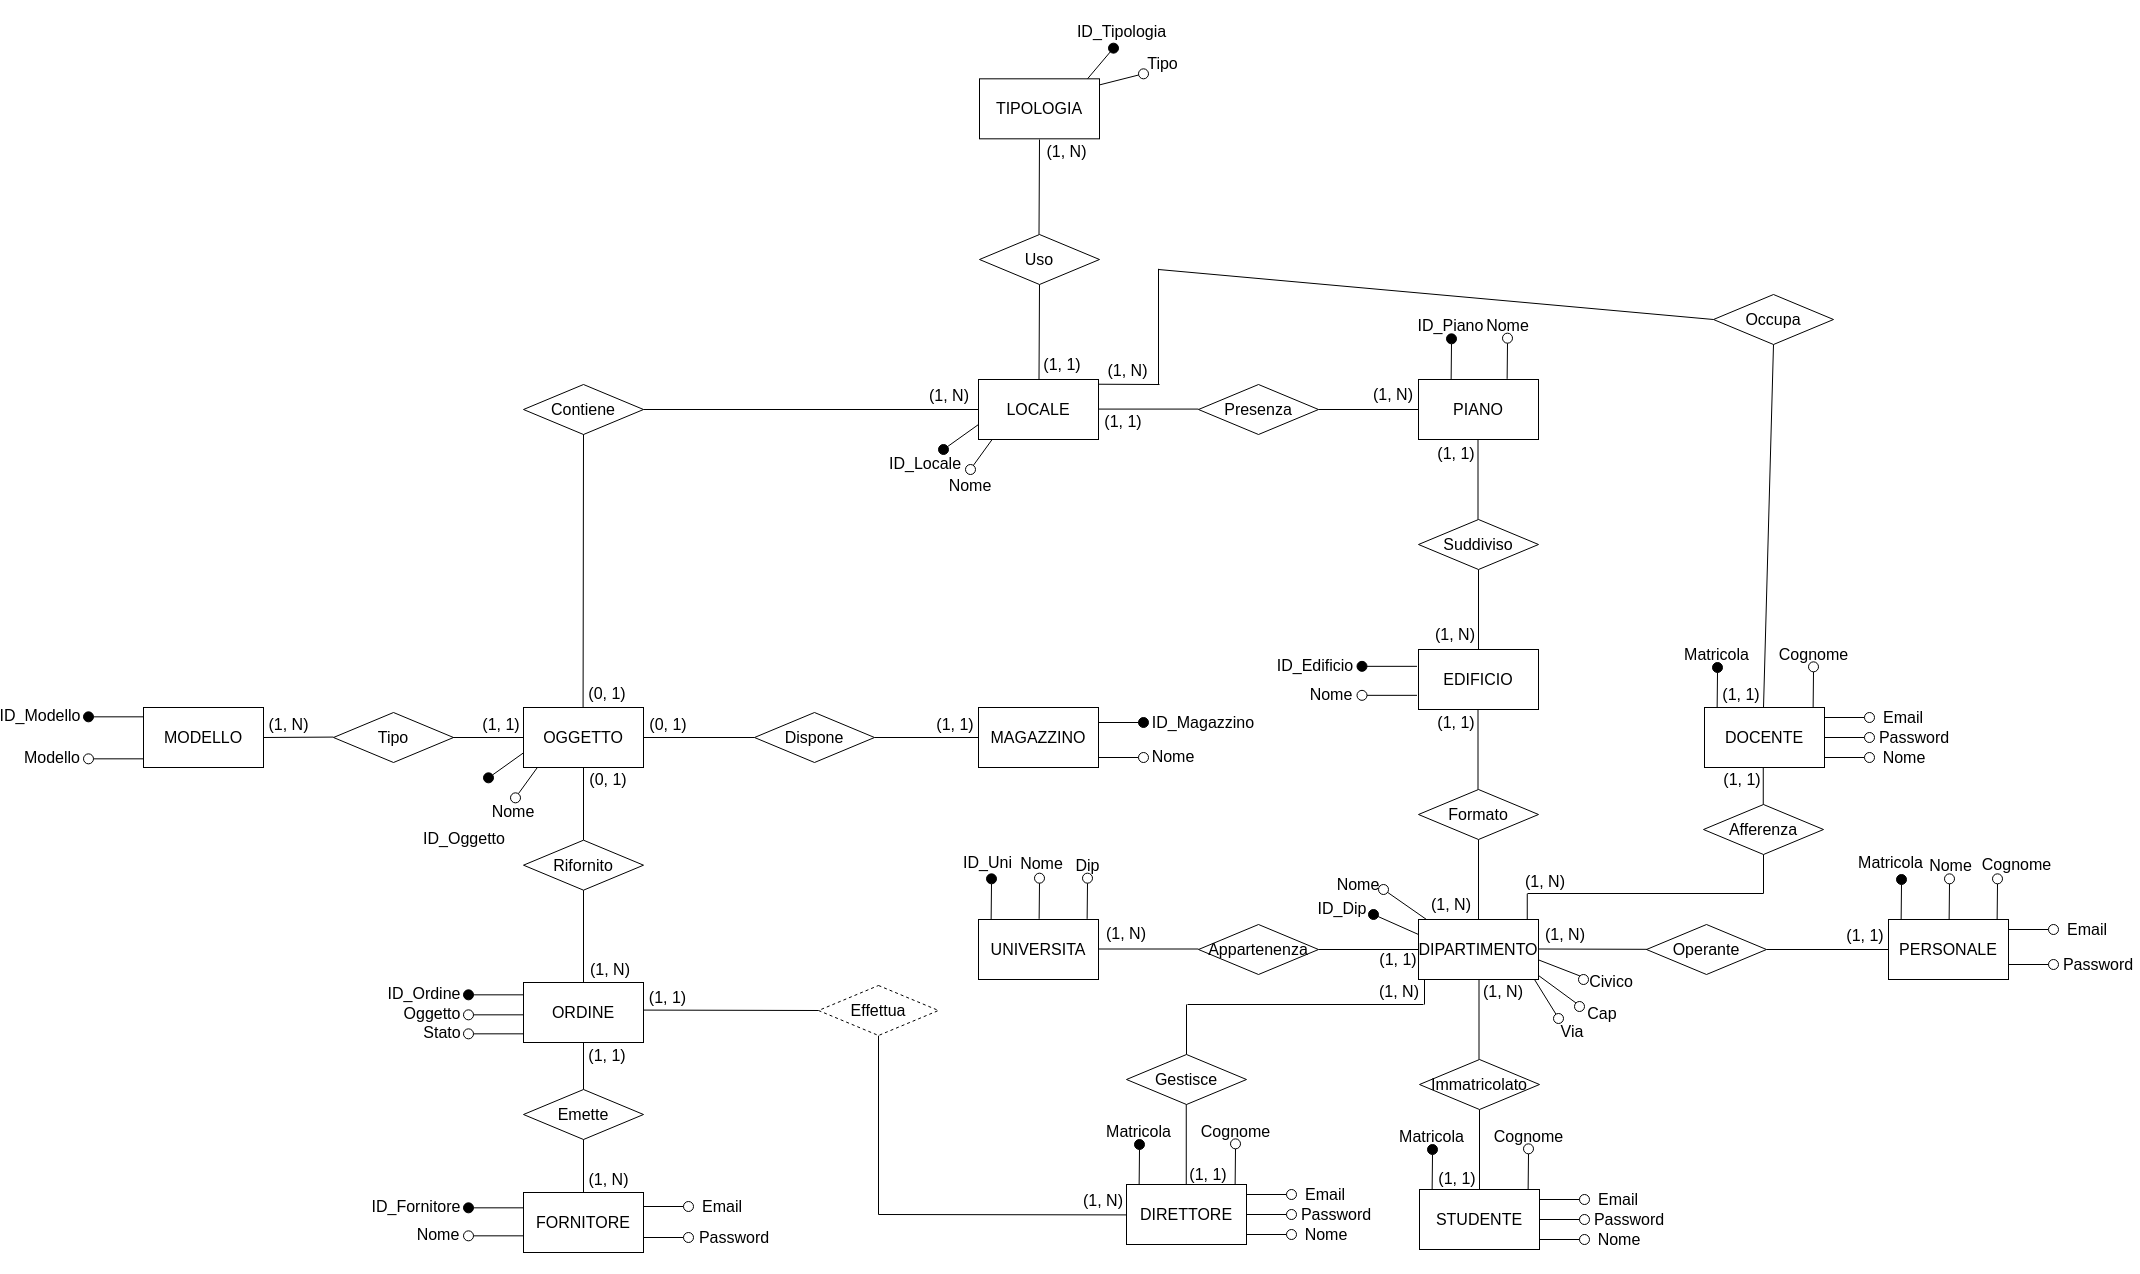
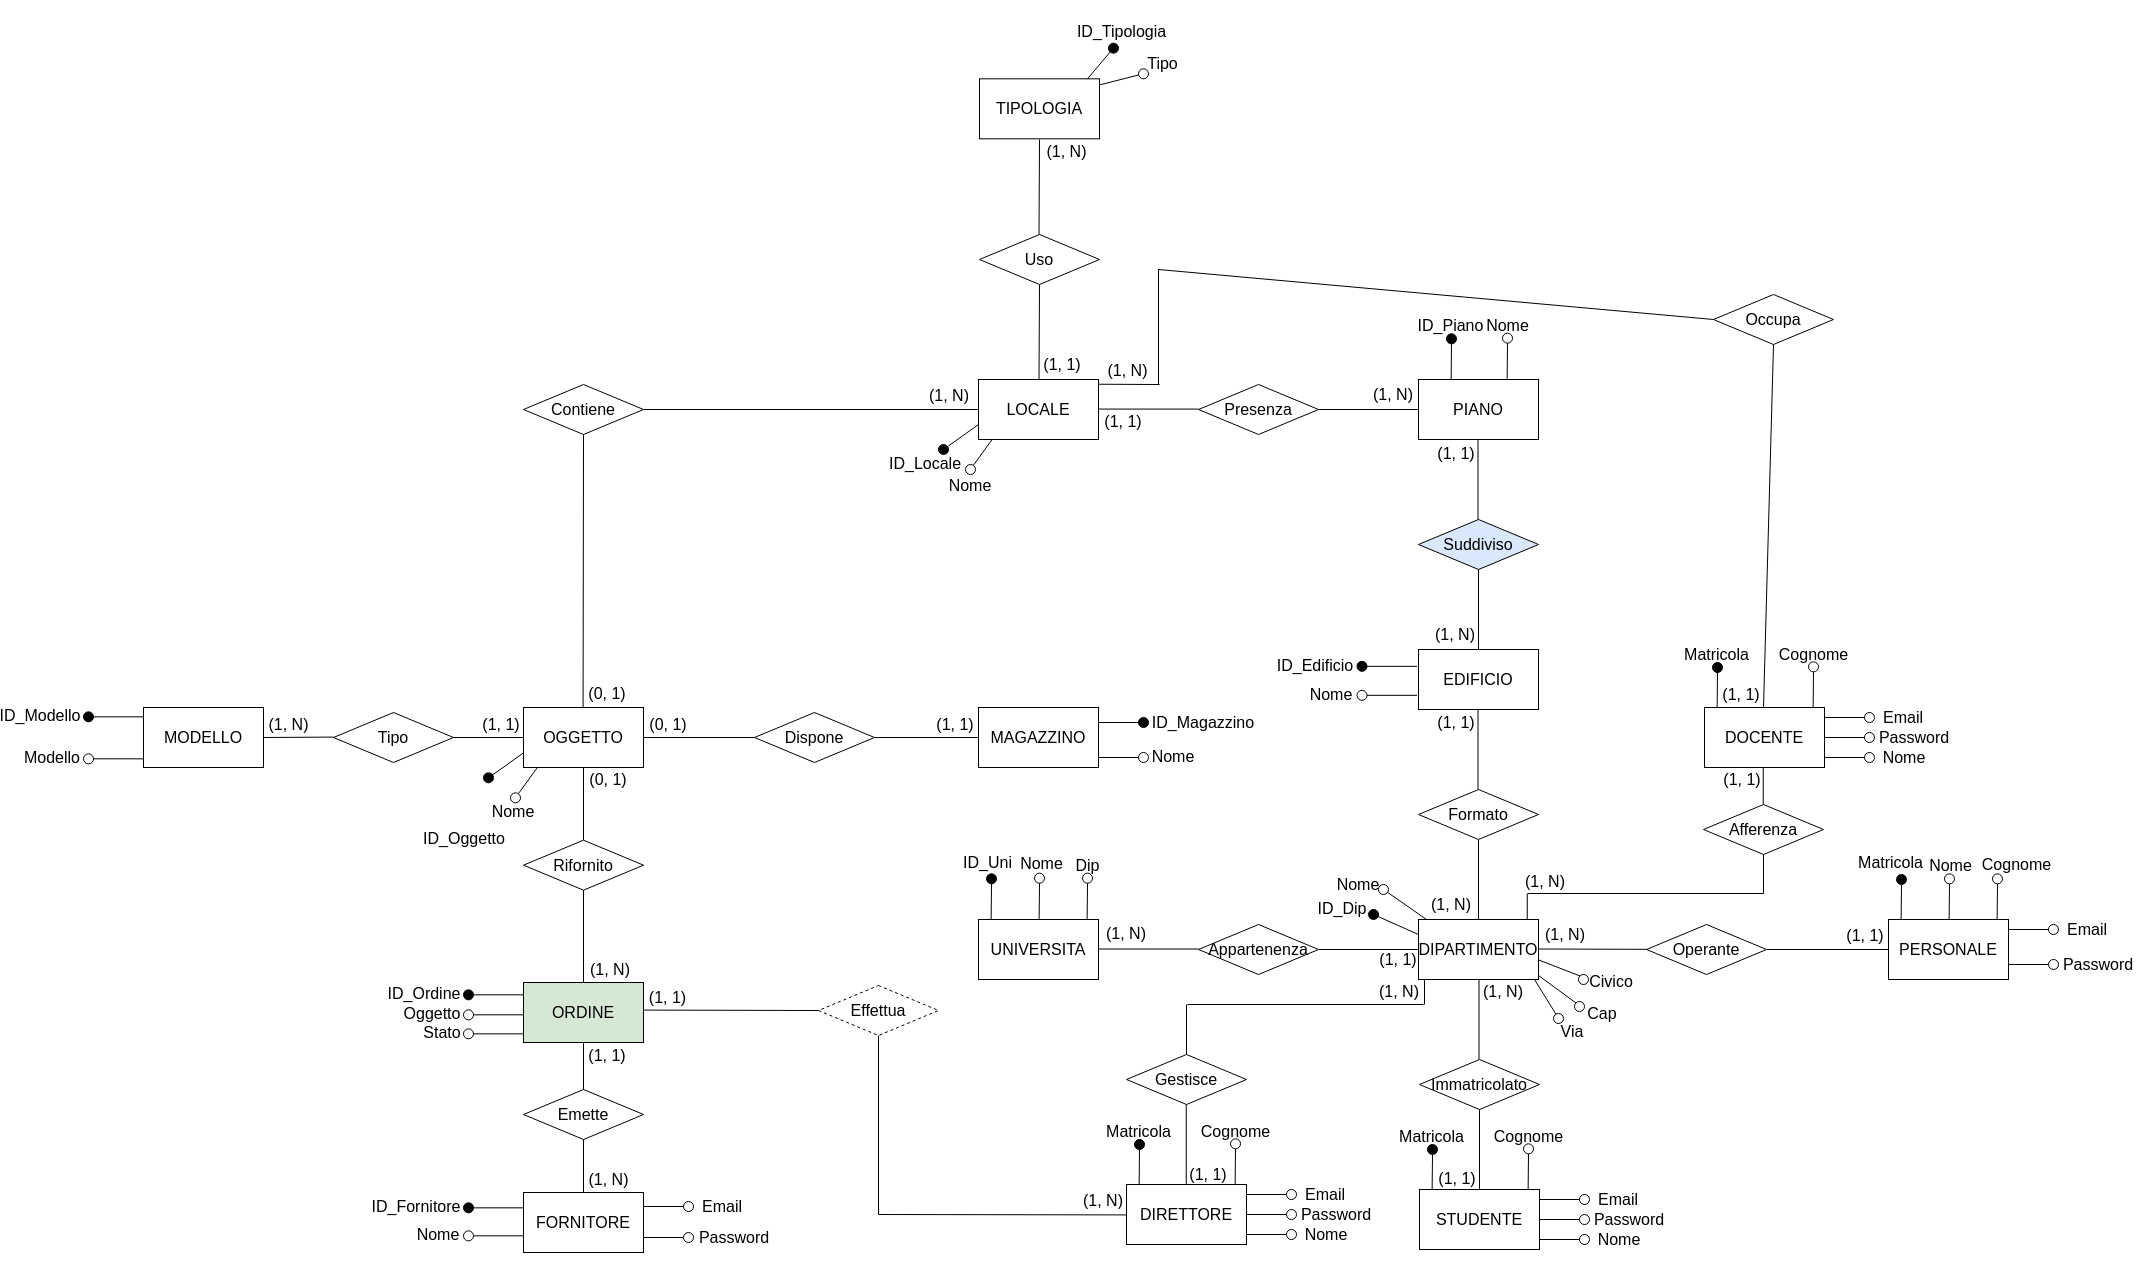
(1479, 545) -> (1479, 545)
(584, 1013) -> (584, 1013)
